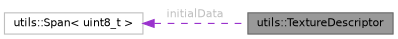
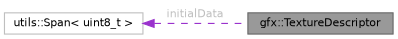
(320, 23) -> (320, 23)
